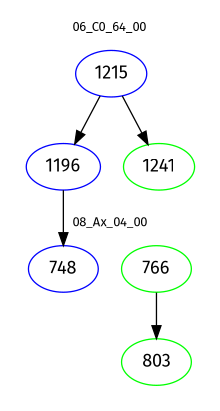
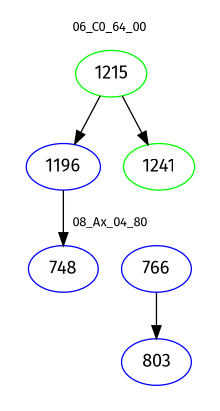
(111, 74) -> (111, 74)
(110, 223) -> (110, 223)
(156, 269) -> (156, 269)
(156, 362) -> (156, 362)
